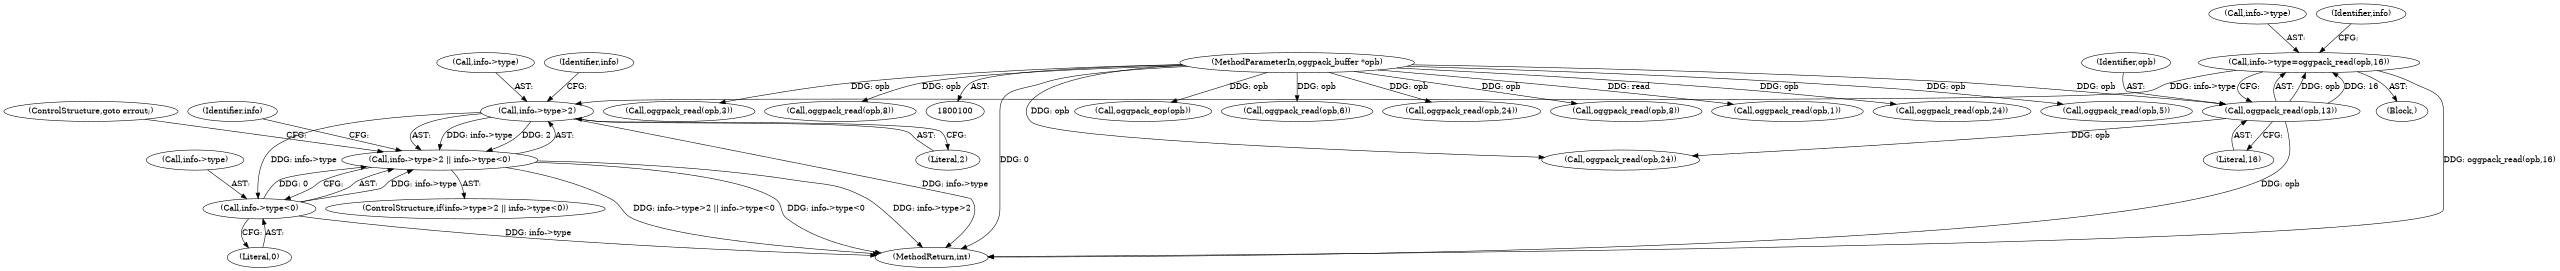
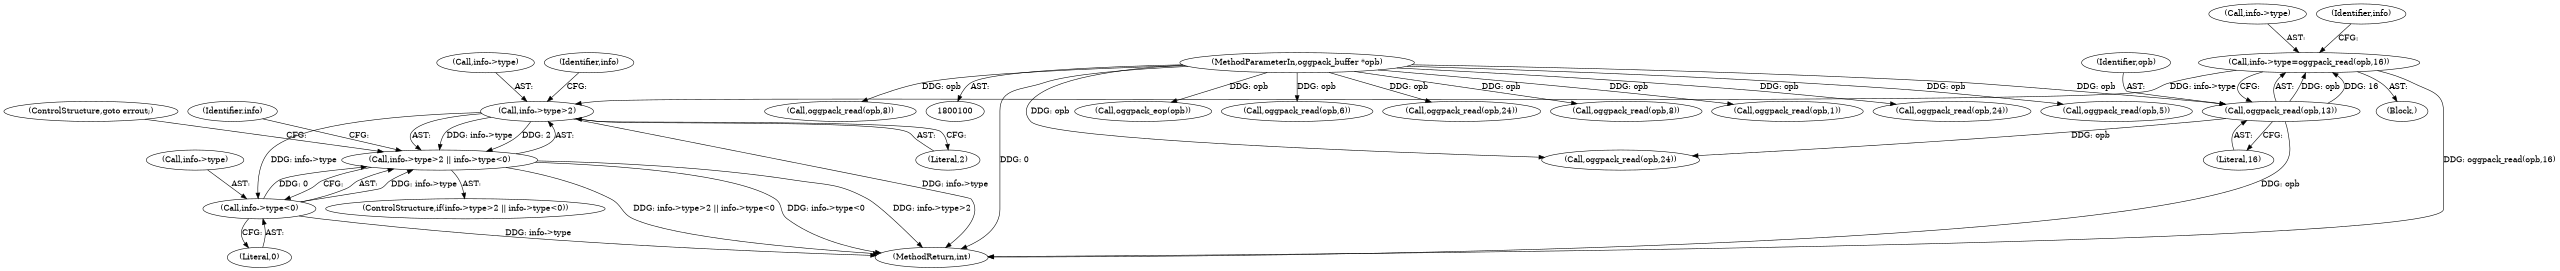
(1629, 87) -> (1629, 87)
(679, 111) -> none
